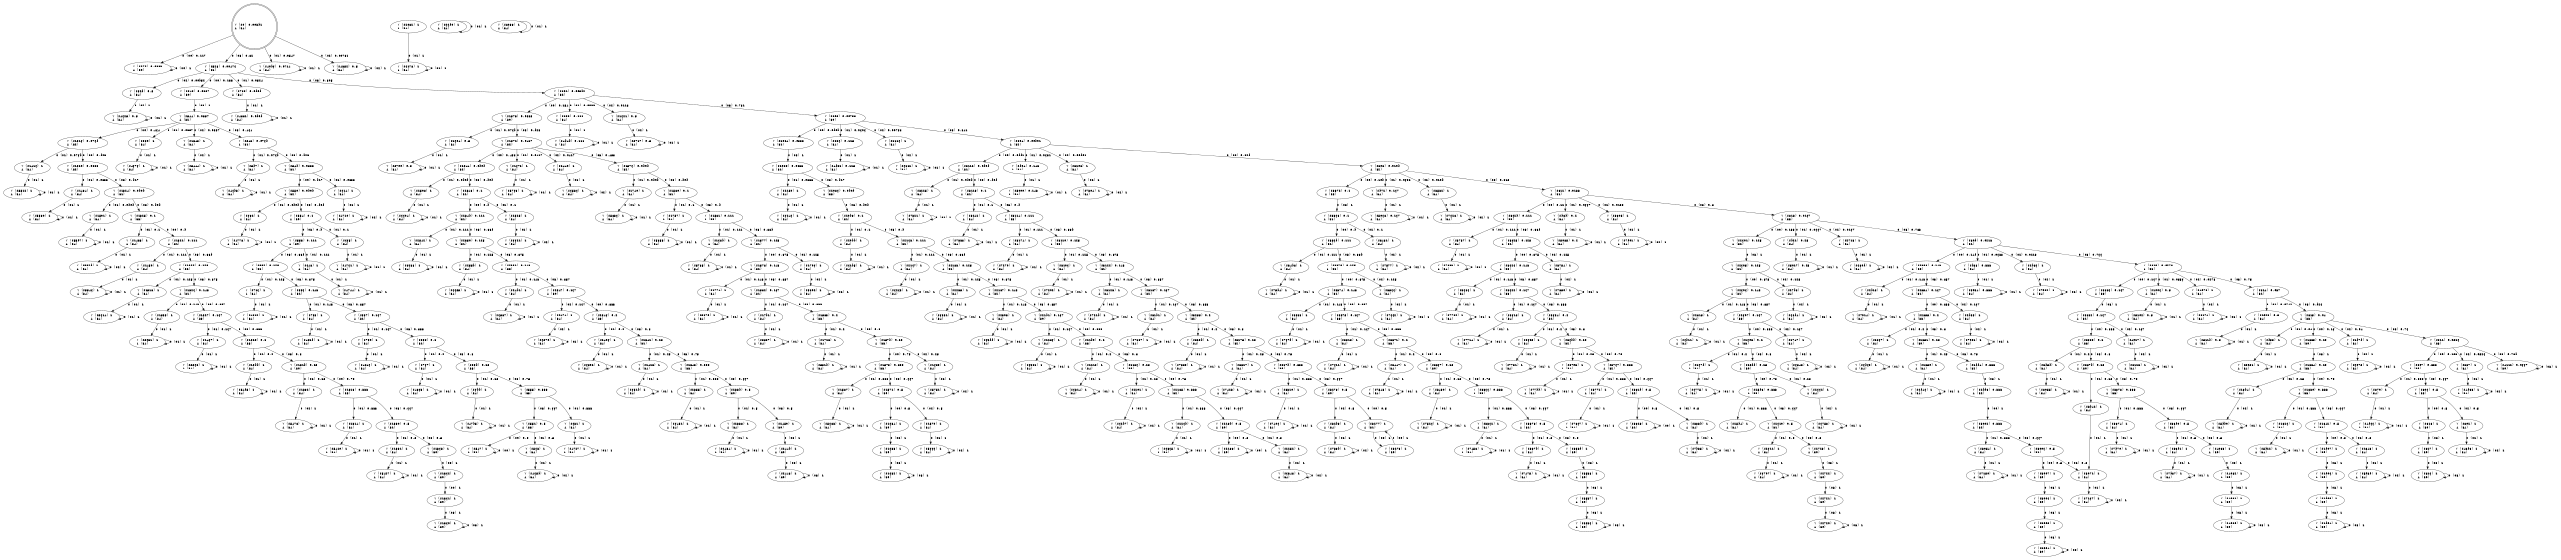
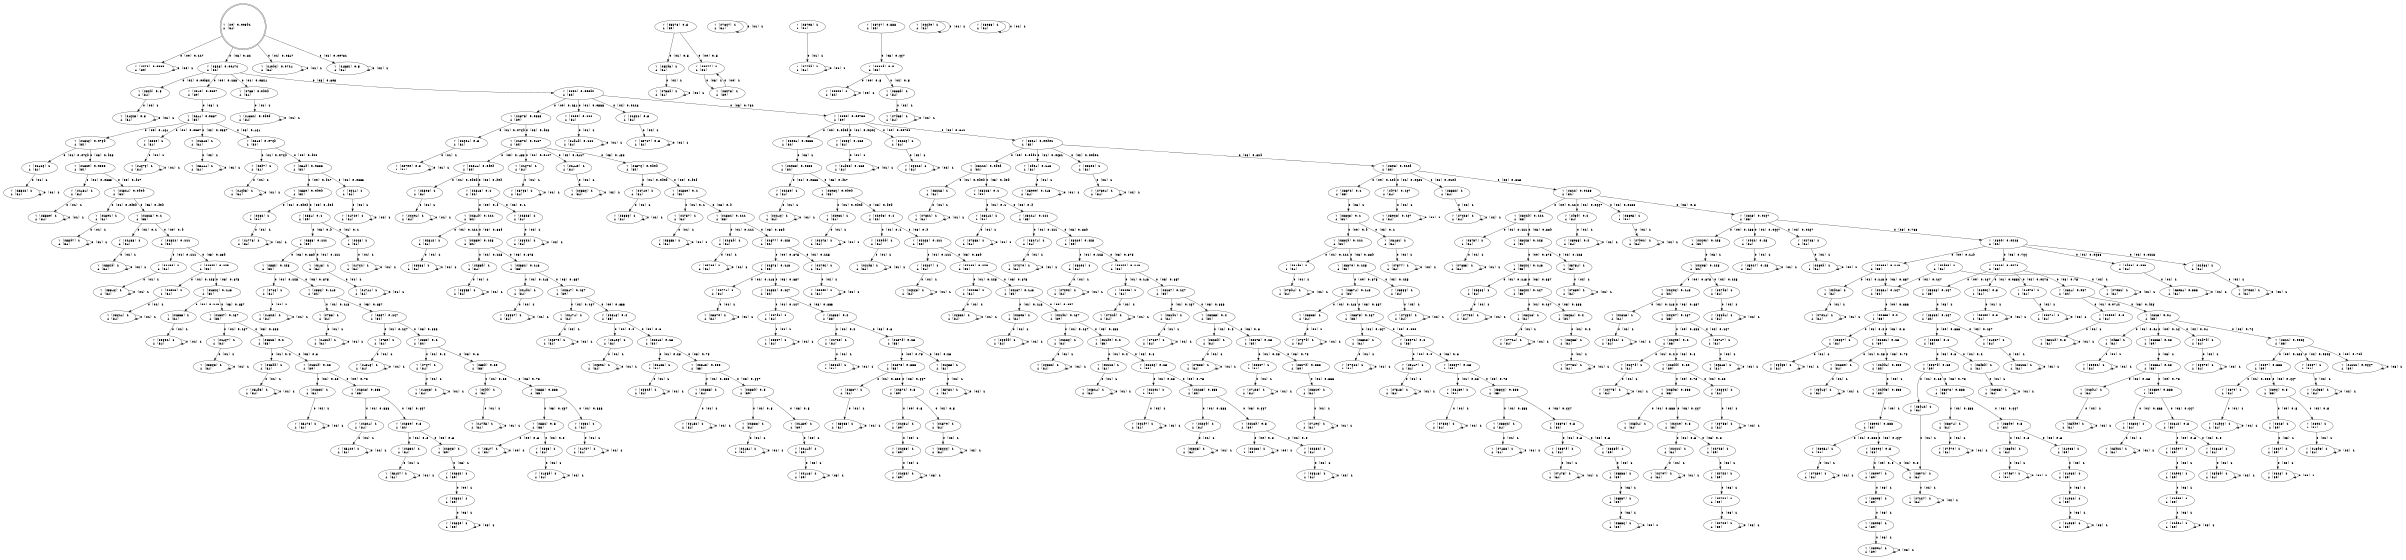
none -> (837, 204)
(1951, 303) -> (1917, 279)
(1573, 342) -> none
(1313, 378) -> none
(1596, 392) -> none
